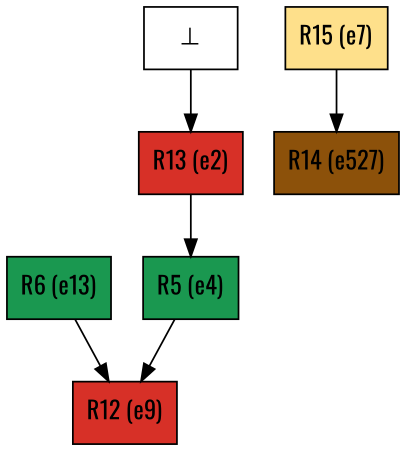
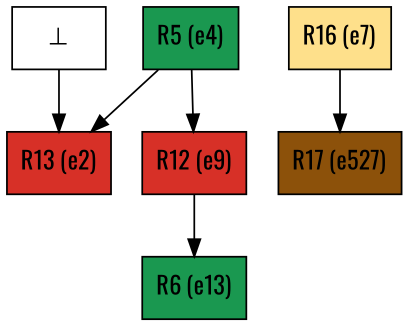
(337, 38) -> (340, 38)
(337, 163) -> (340, 163)
(191, 217) -> (131, 95)
(88, 343) -> (194, 217)
